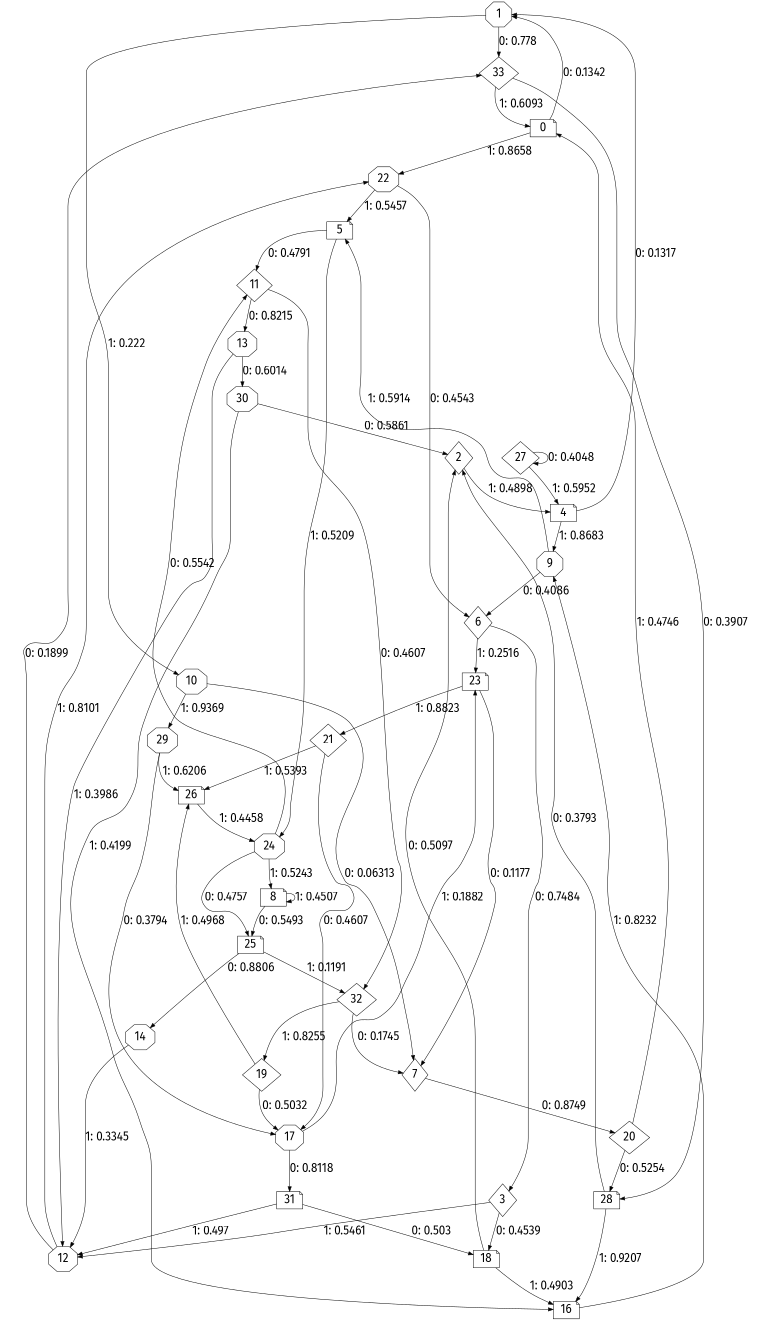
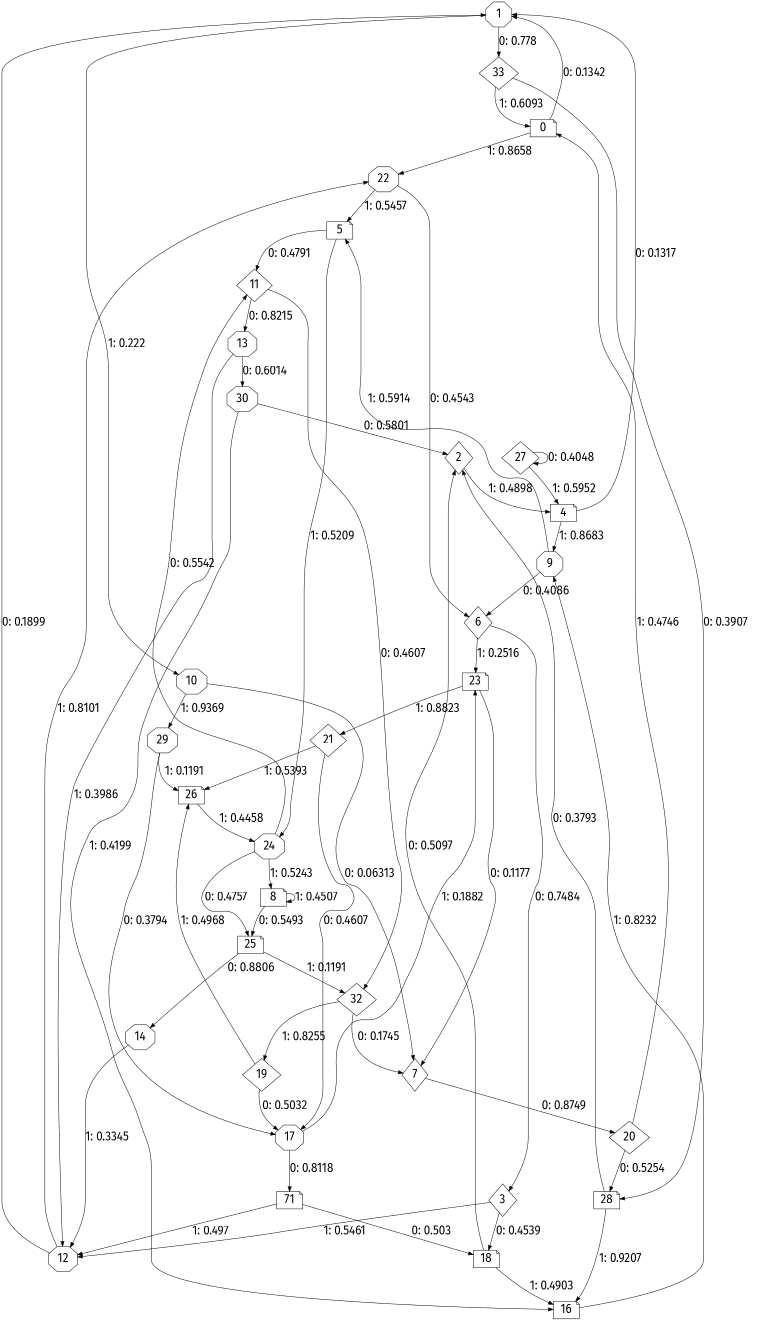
(391, 427) -> (391, 427)
(68, 524) -> (2, 430)
(189, 772) -> (189, 772)
(290, 1200) -> (290, 1200)
